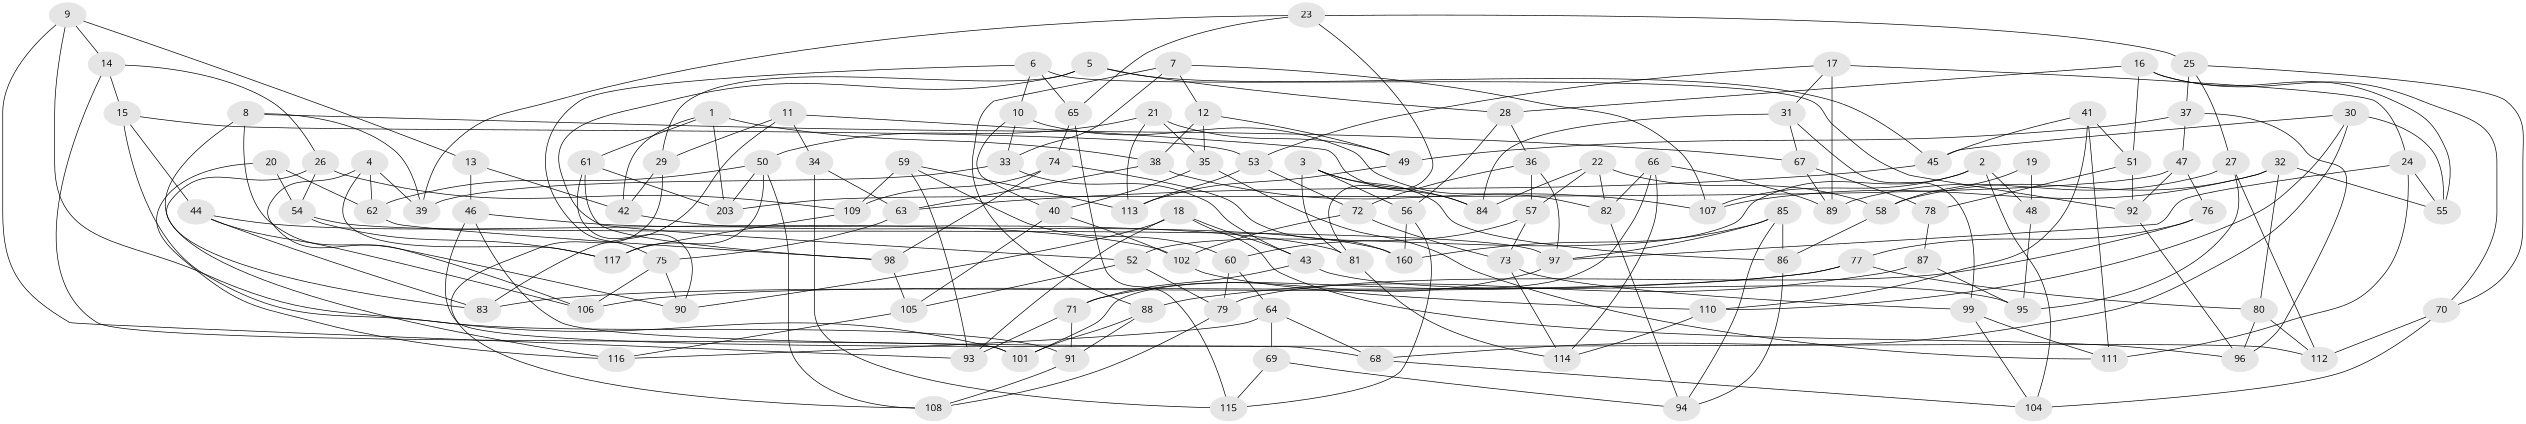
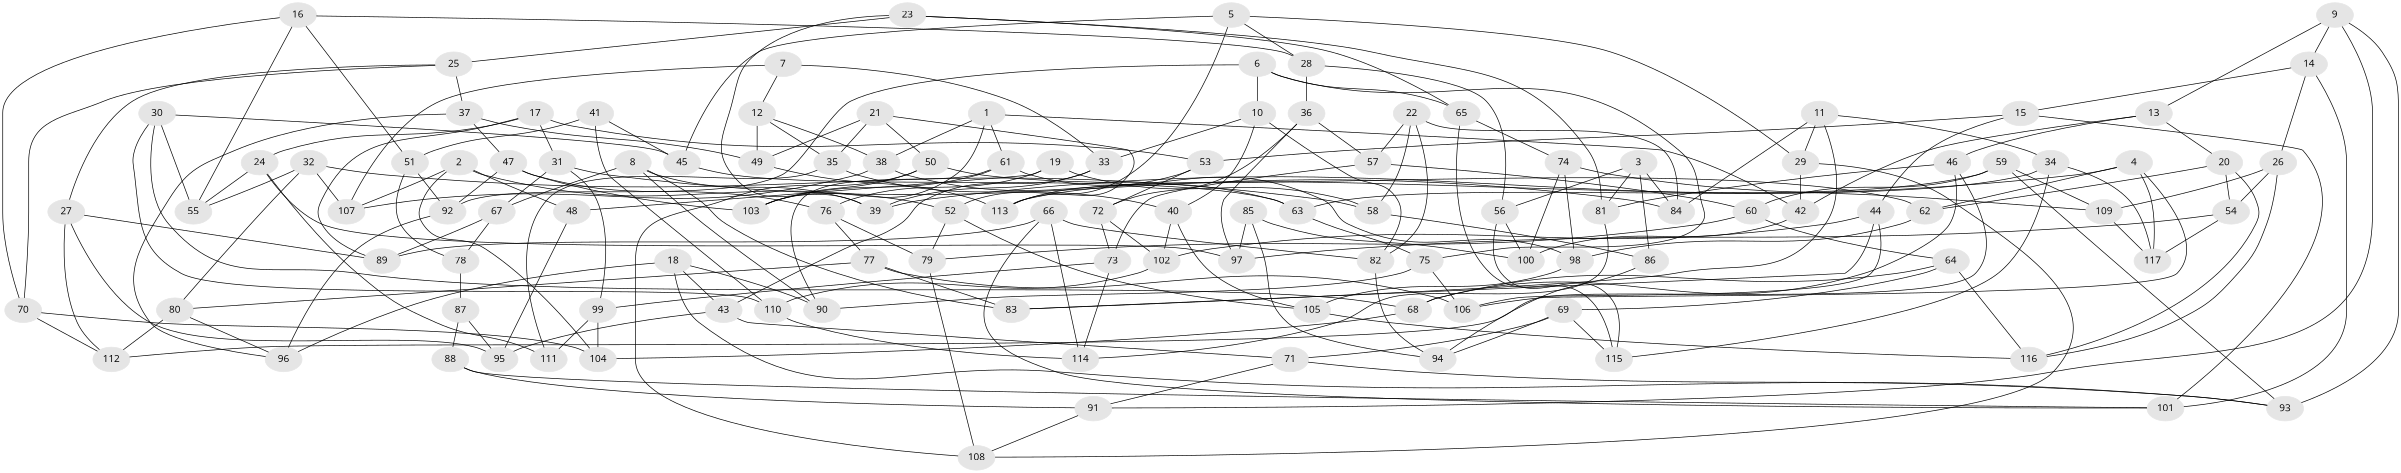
none -> (2189, 138)
(974, 147) -> none
none -> (941, 187)
(725, 212) -> (751, 212)
(2097, 220) -> none
(1783, 237) -> none
(716, 242) -> (2123, 194)
(1404, 261) -> (1526, 261)
(1314, 287) -> (1430, 344)
